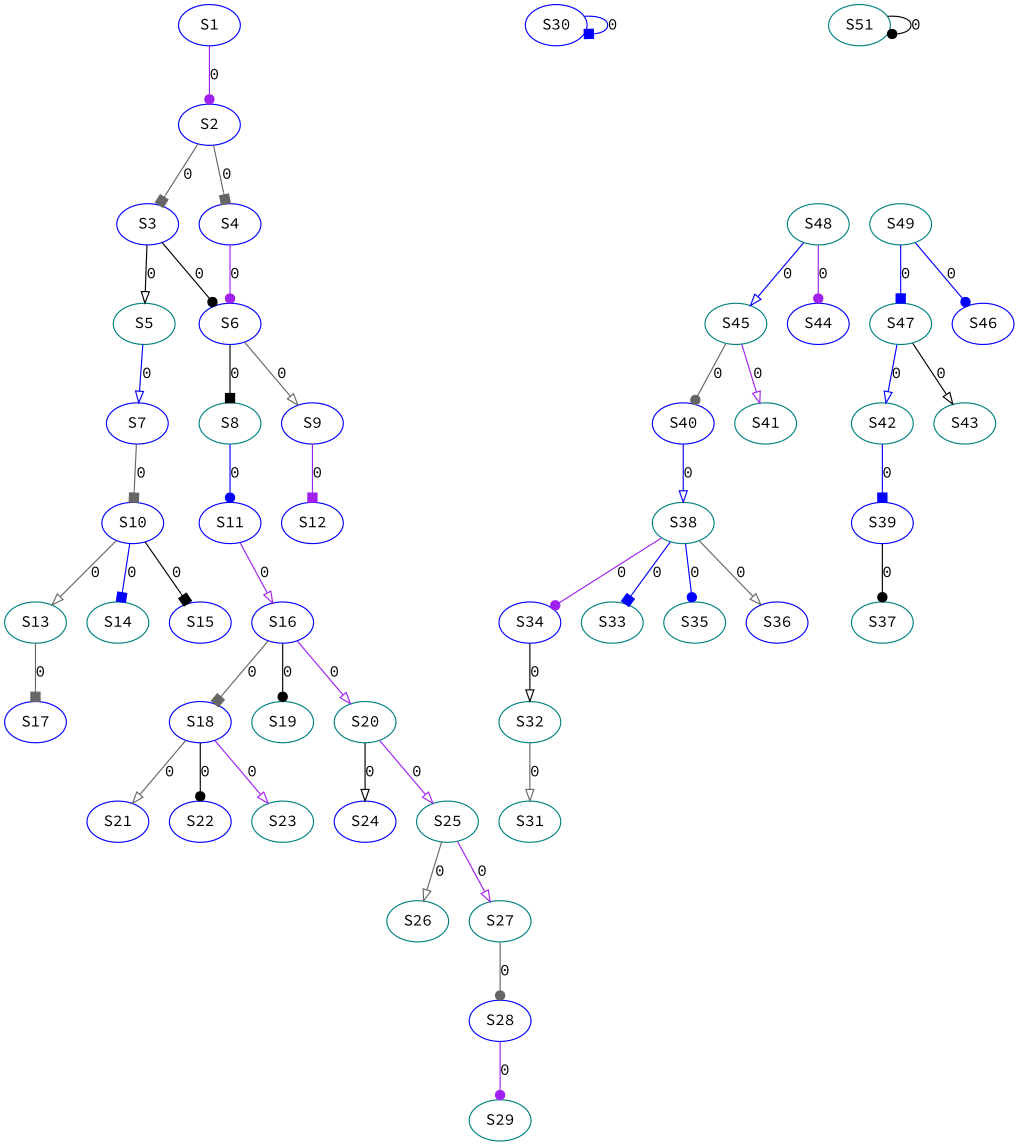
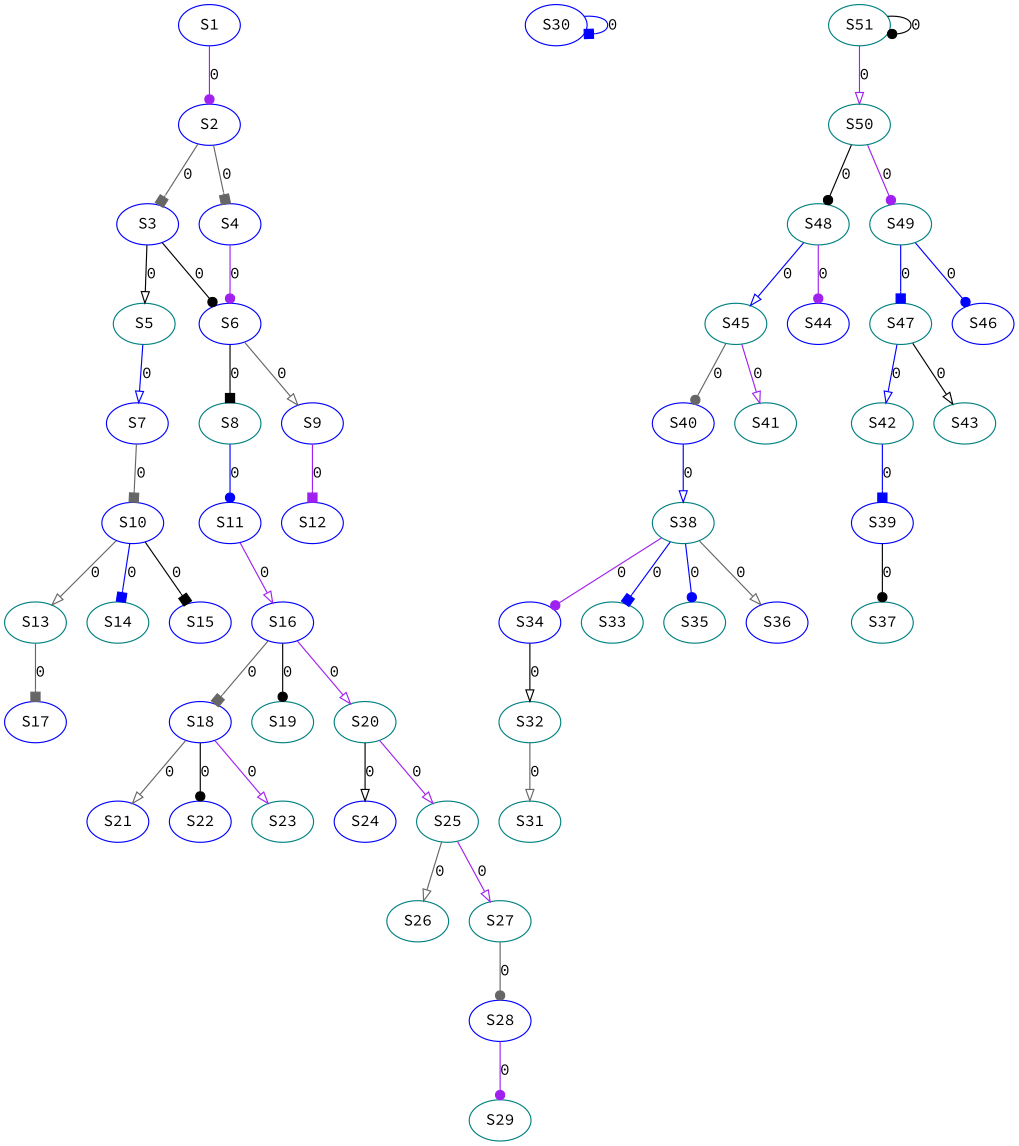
none -> (859, 125)
